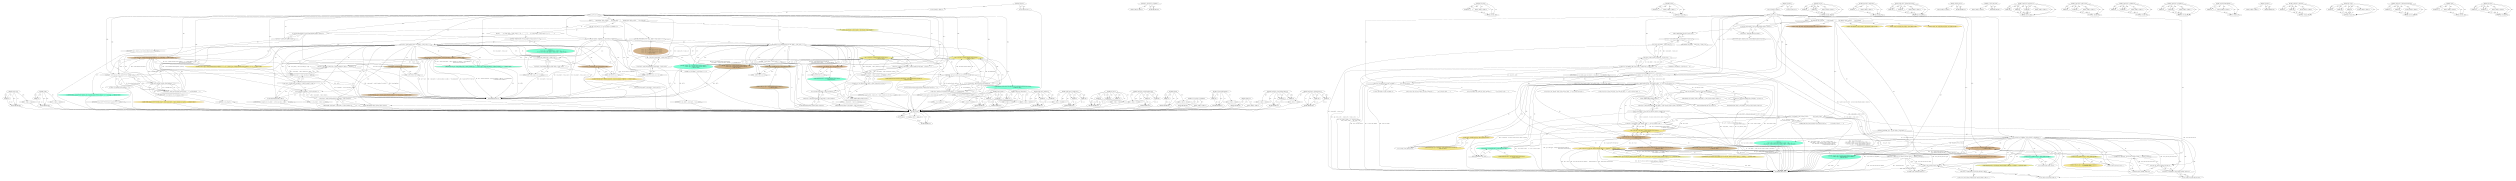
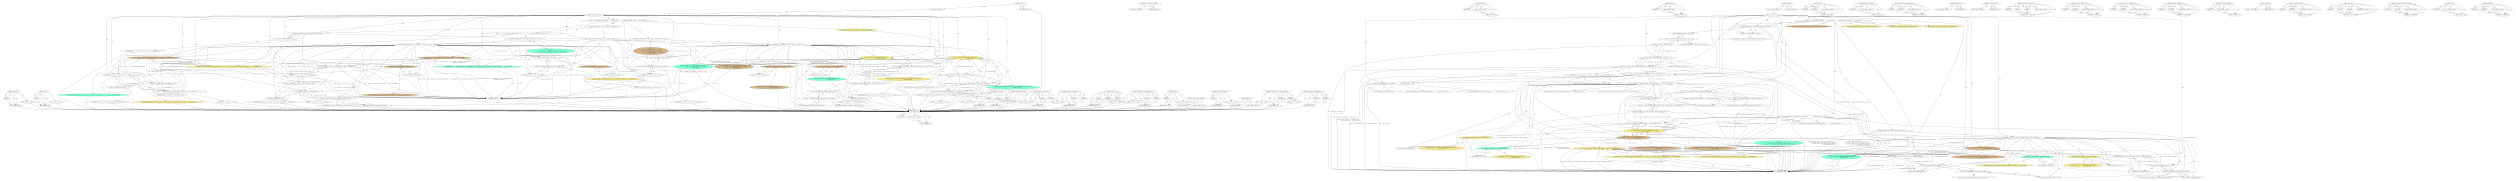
none -> (2156, 177)
